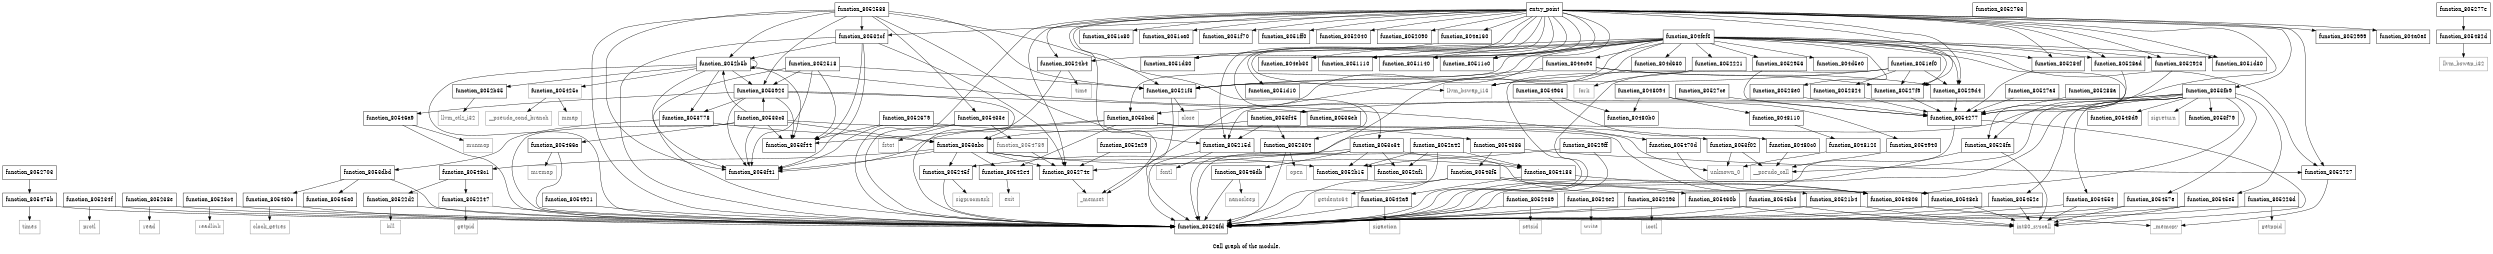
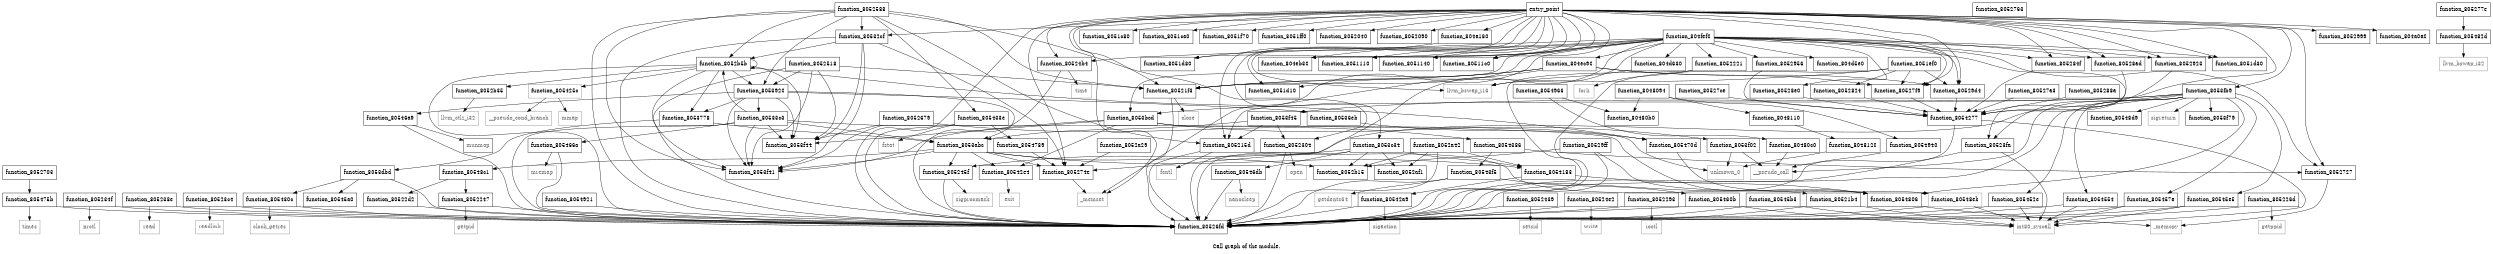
none -> (1423, 78)
(764, 107) -> (759, 103)
none -> (1502, 131)
(478, 146) -> (478, 146)
(1021, 146) -> (1021, 146)
(1673, 185) -> (1677, 187)
(466, 200) -> (466, 200)
(1955, 200) -> (1955, 200)
(391, 227) -> none
